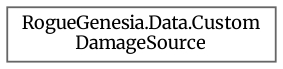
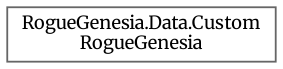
(141, 34) -> (141, 34)
